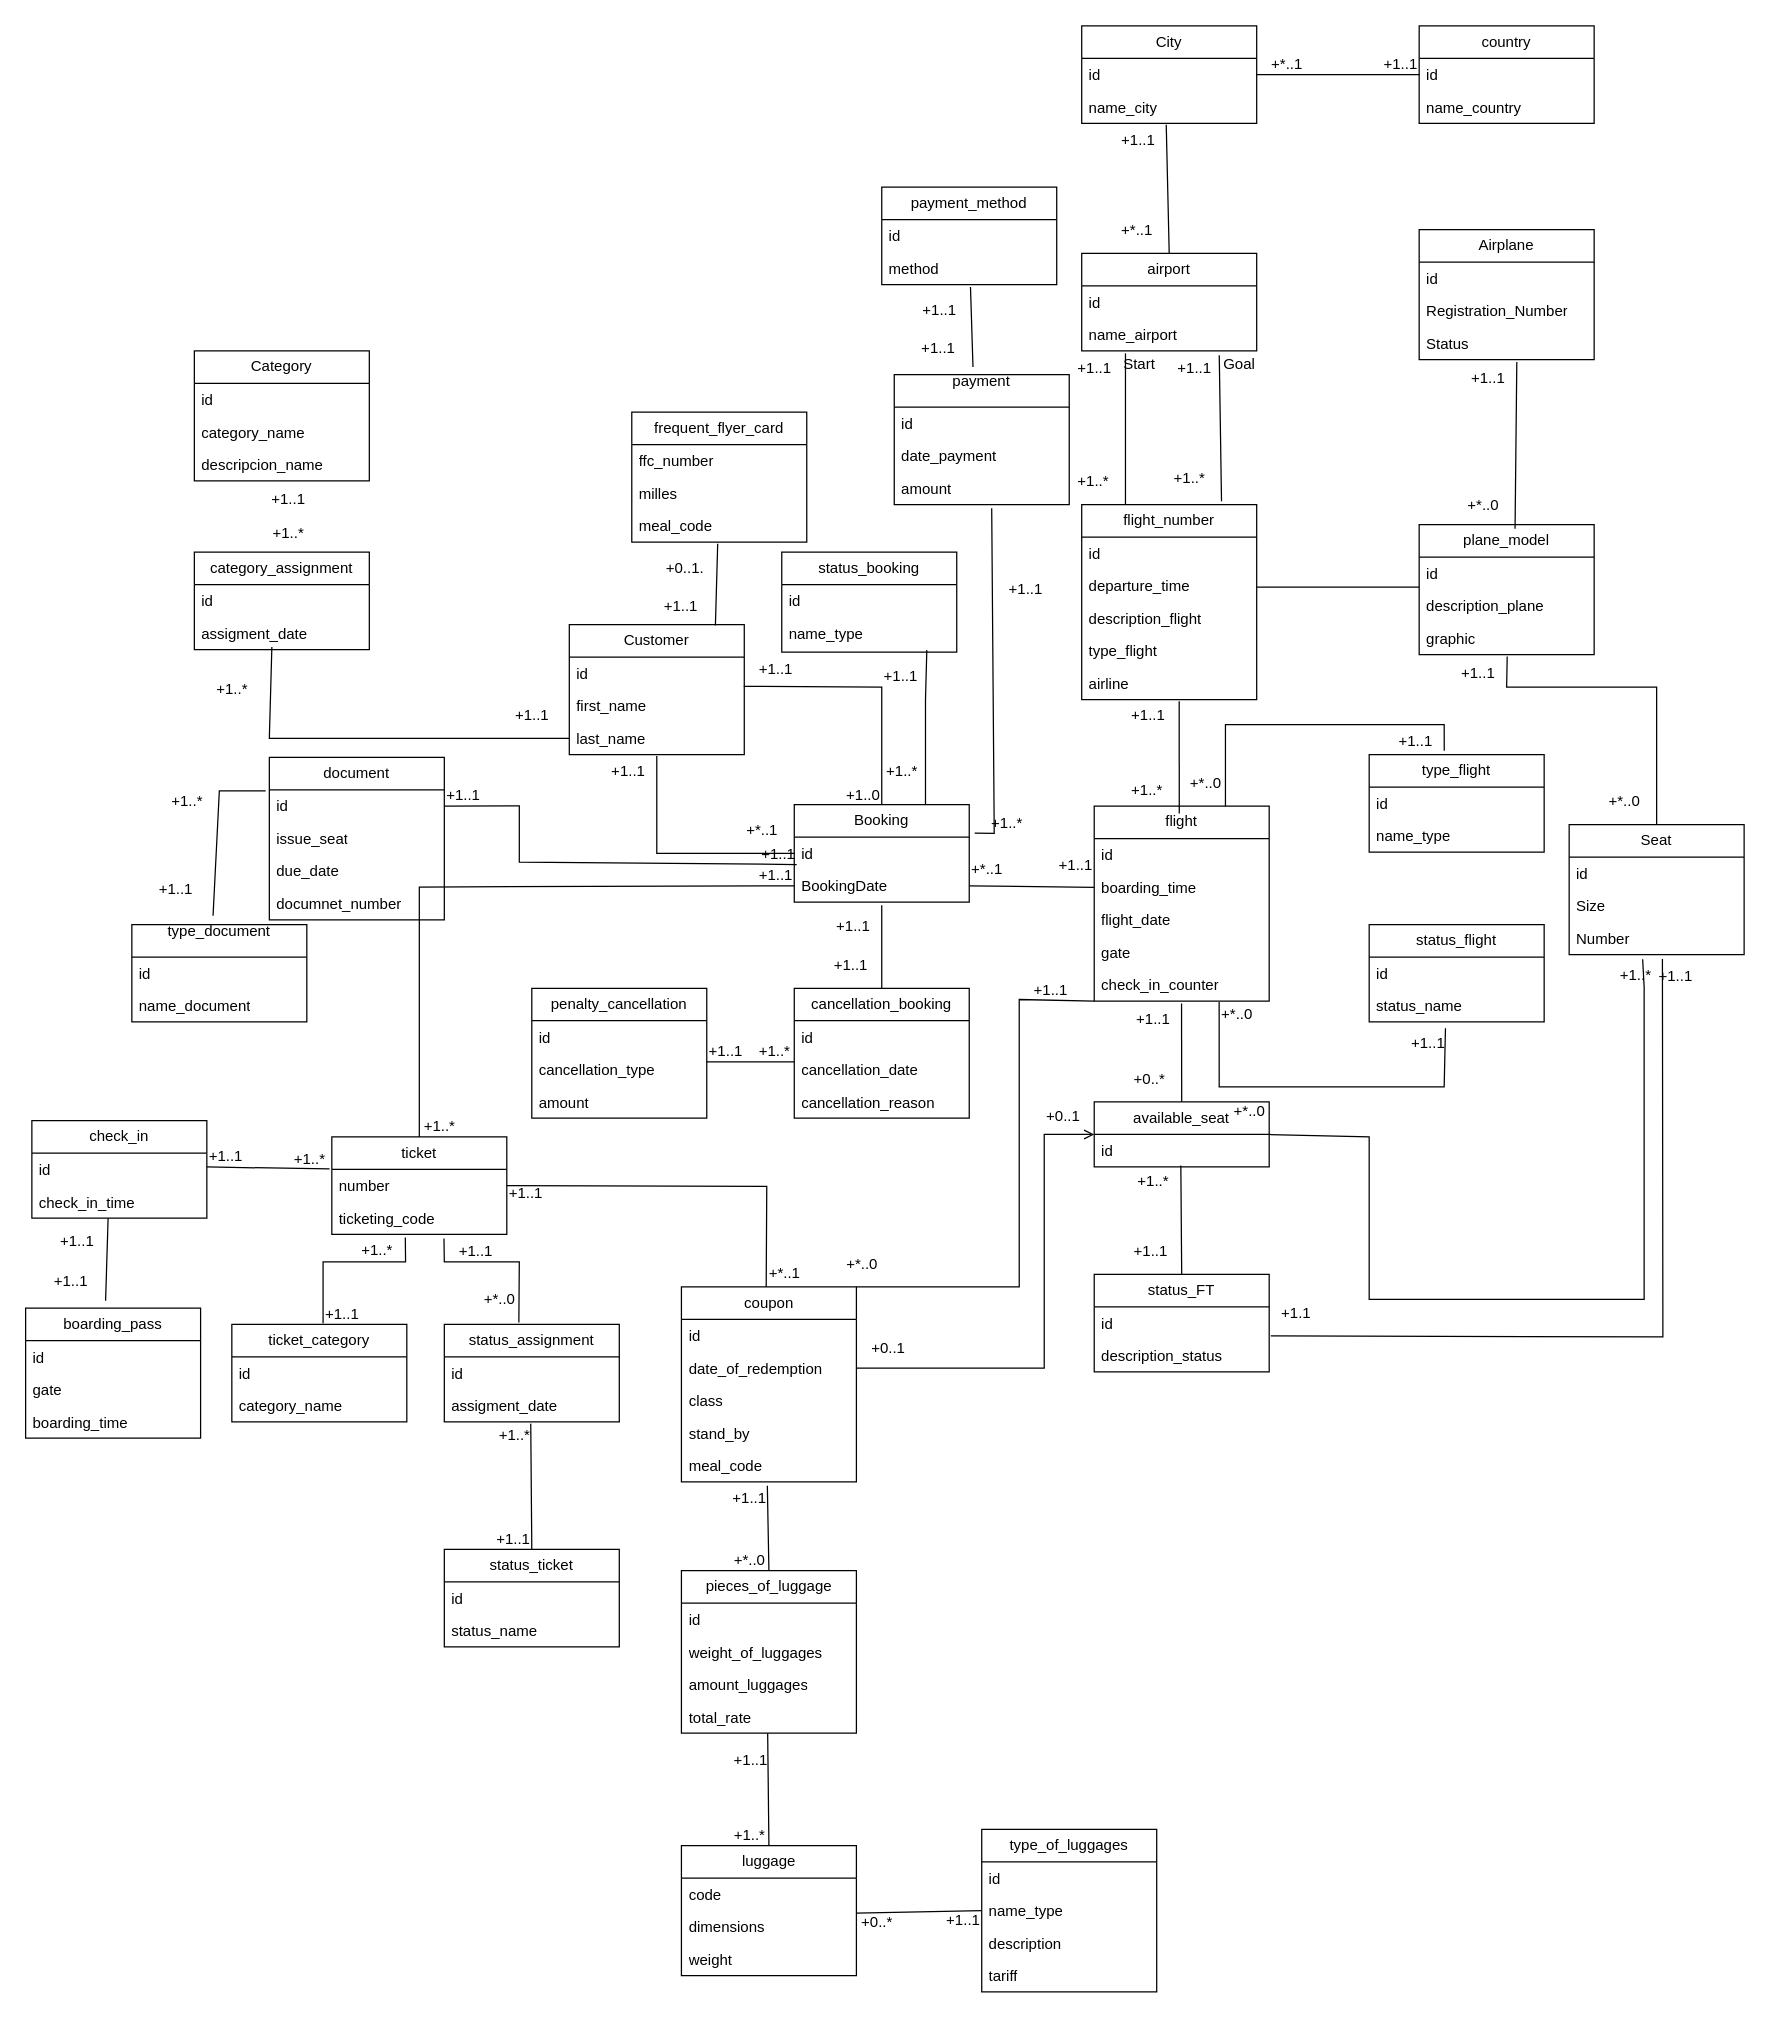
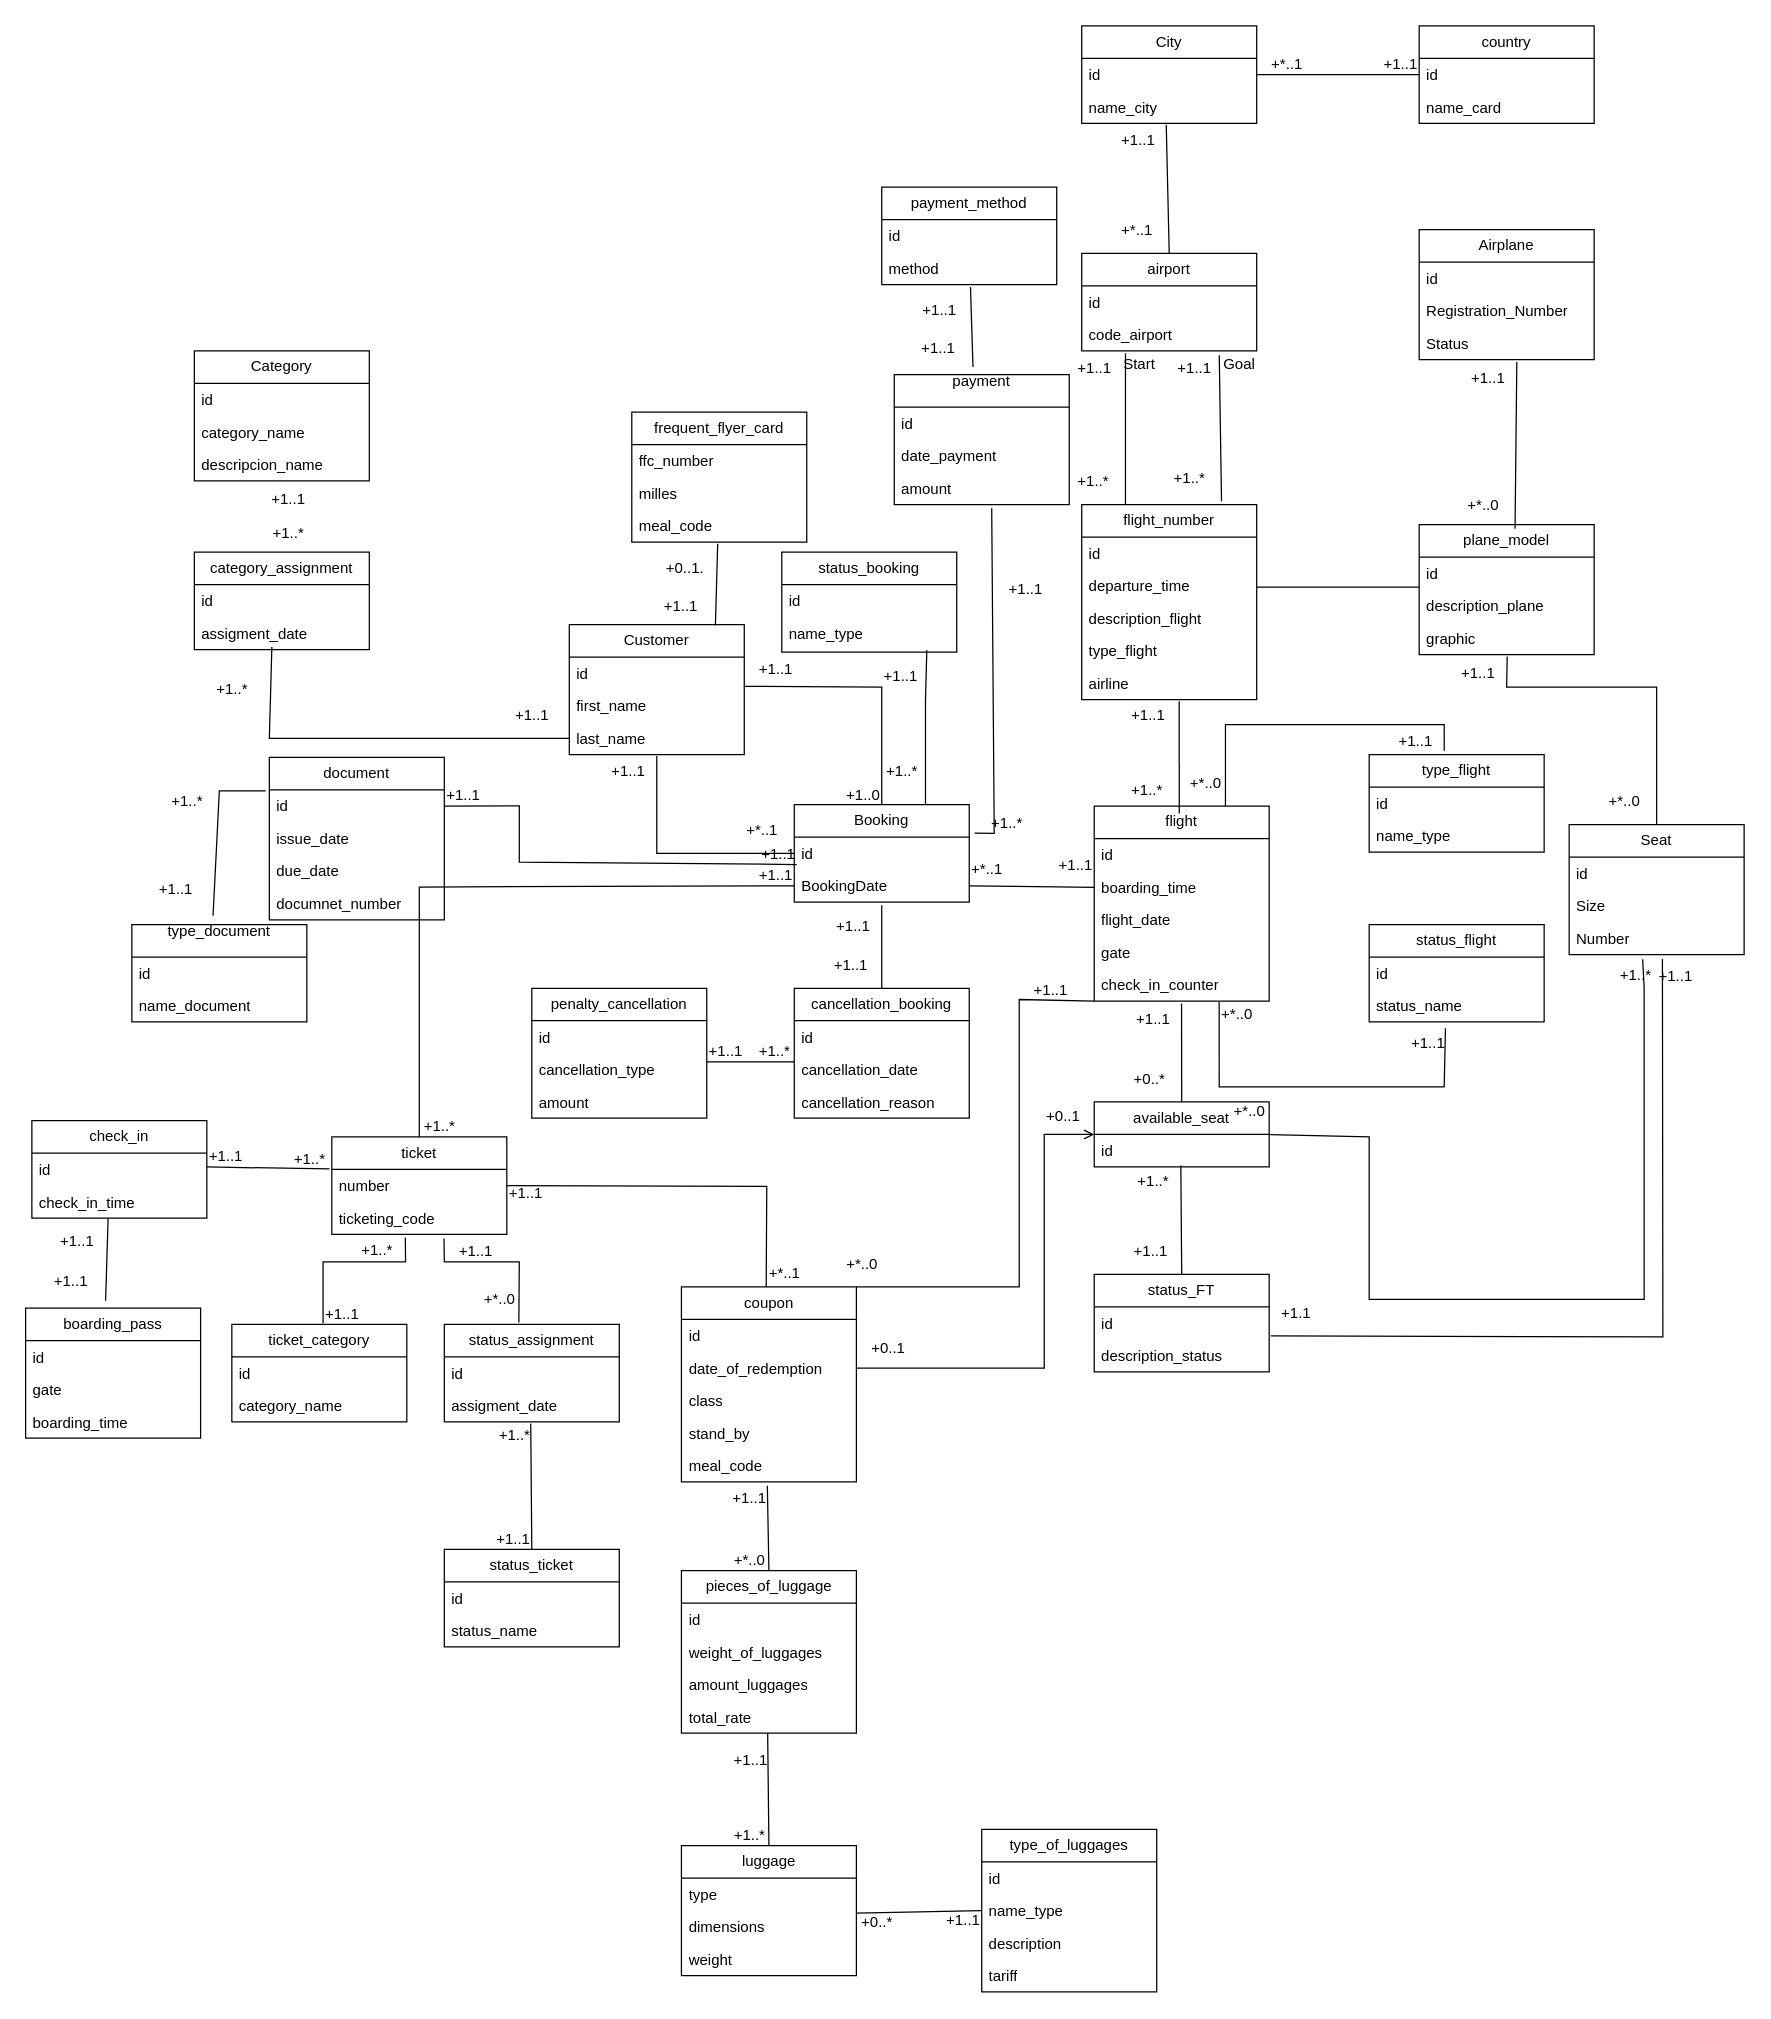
(1477, 108) -> (1465, 108)
(1138, 336) -> (1138, 336)
(317, 840) -> (317, 840)
(706, 1896) -> (706, 1896)
